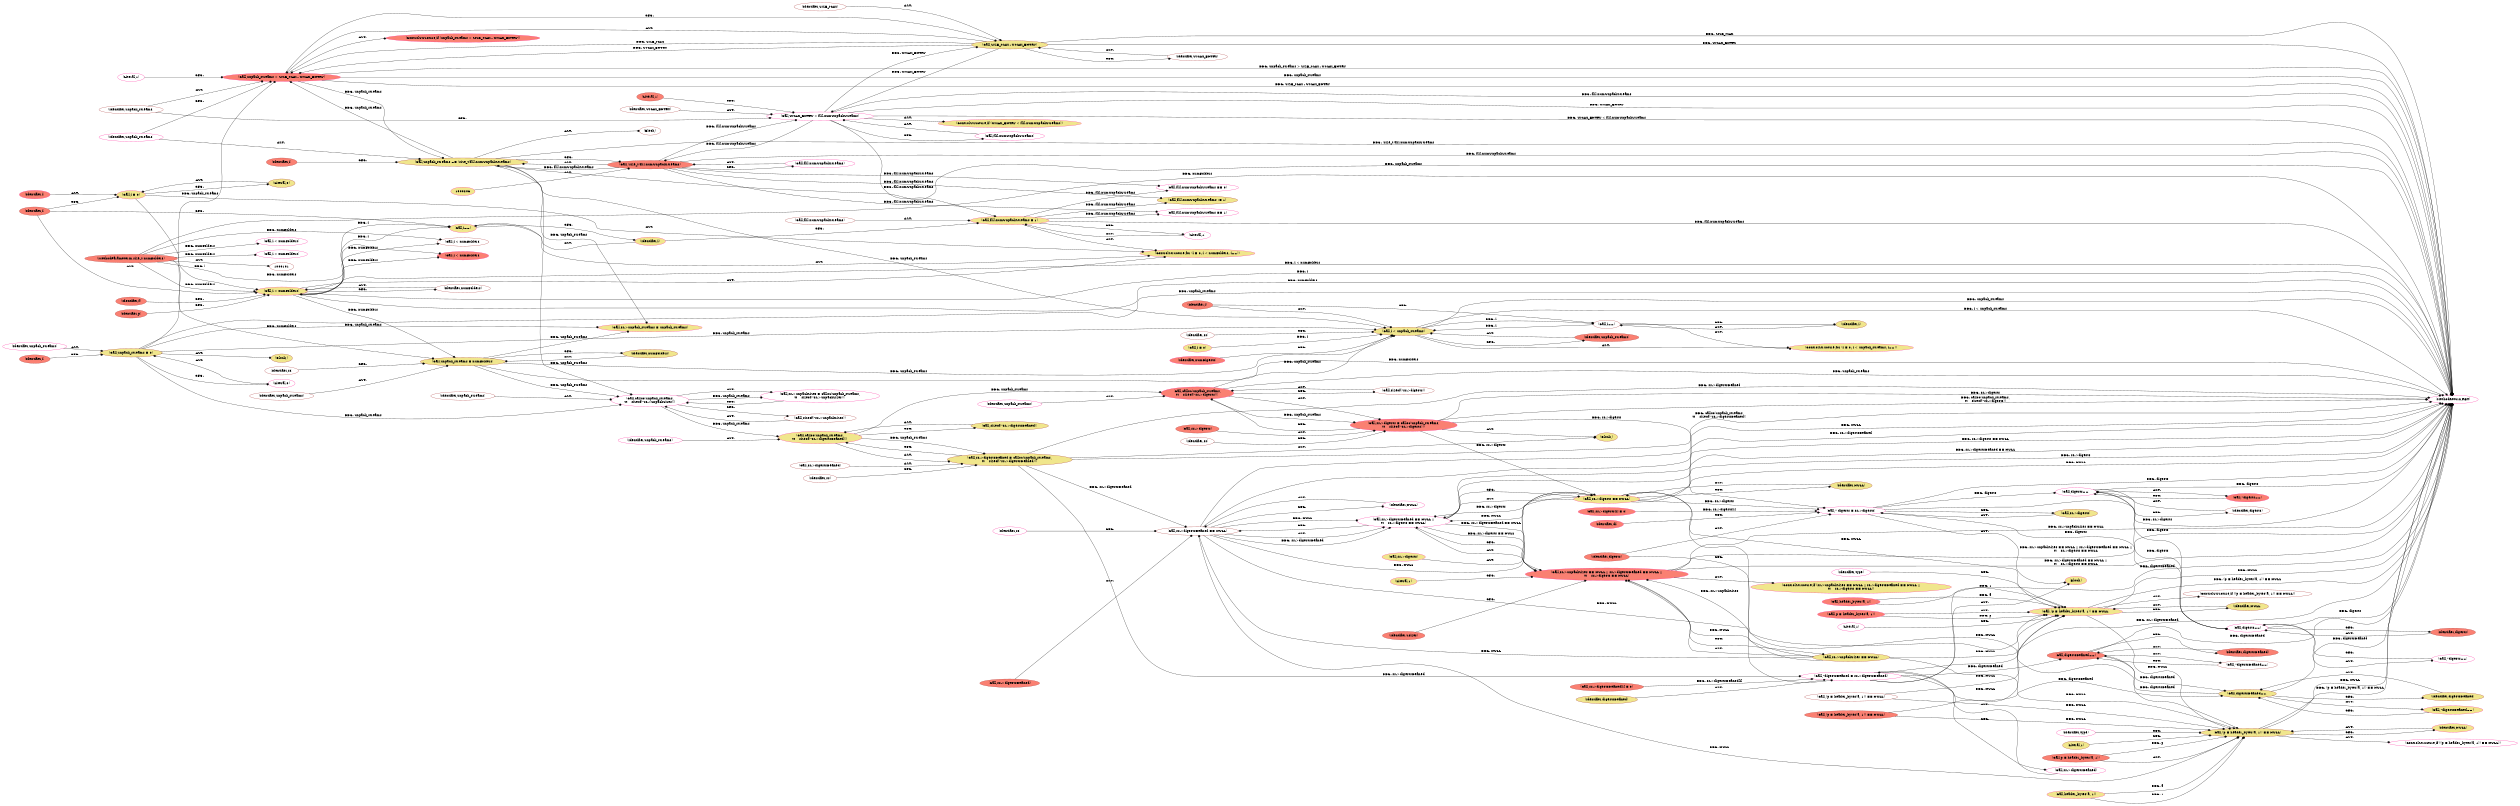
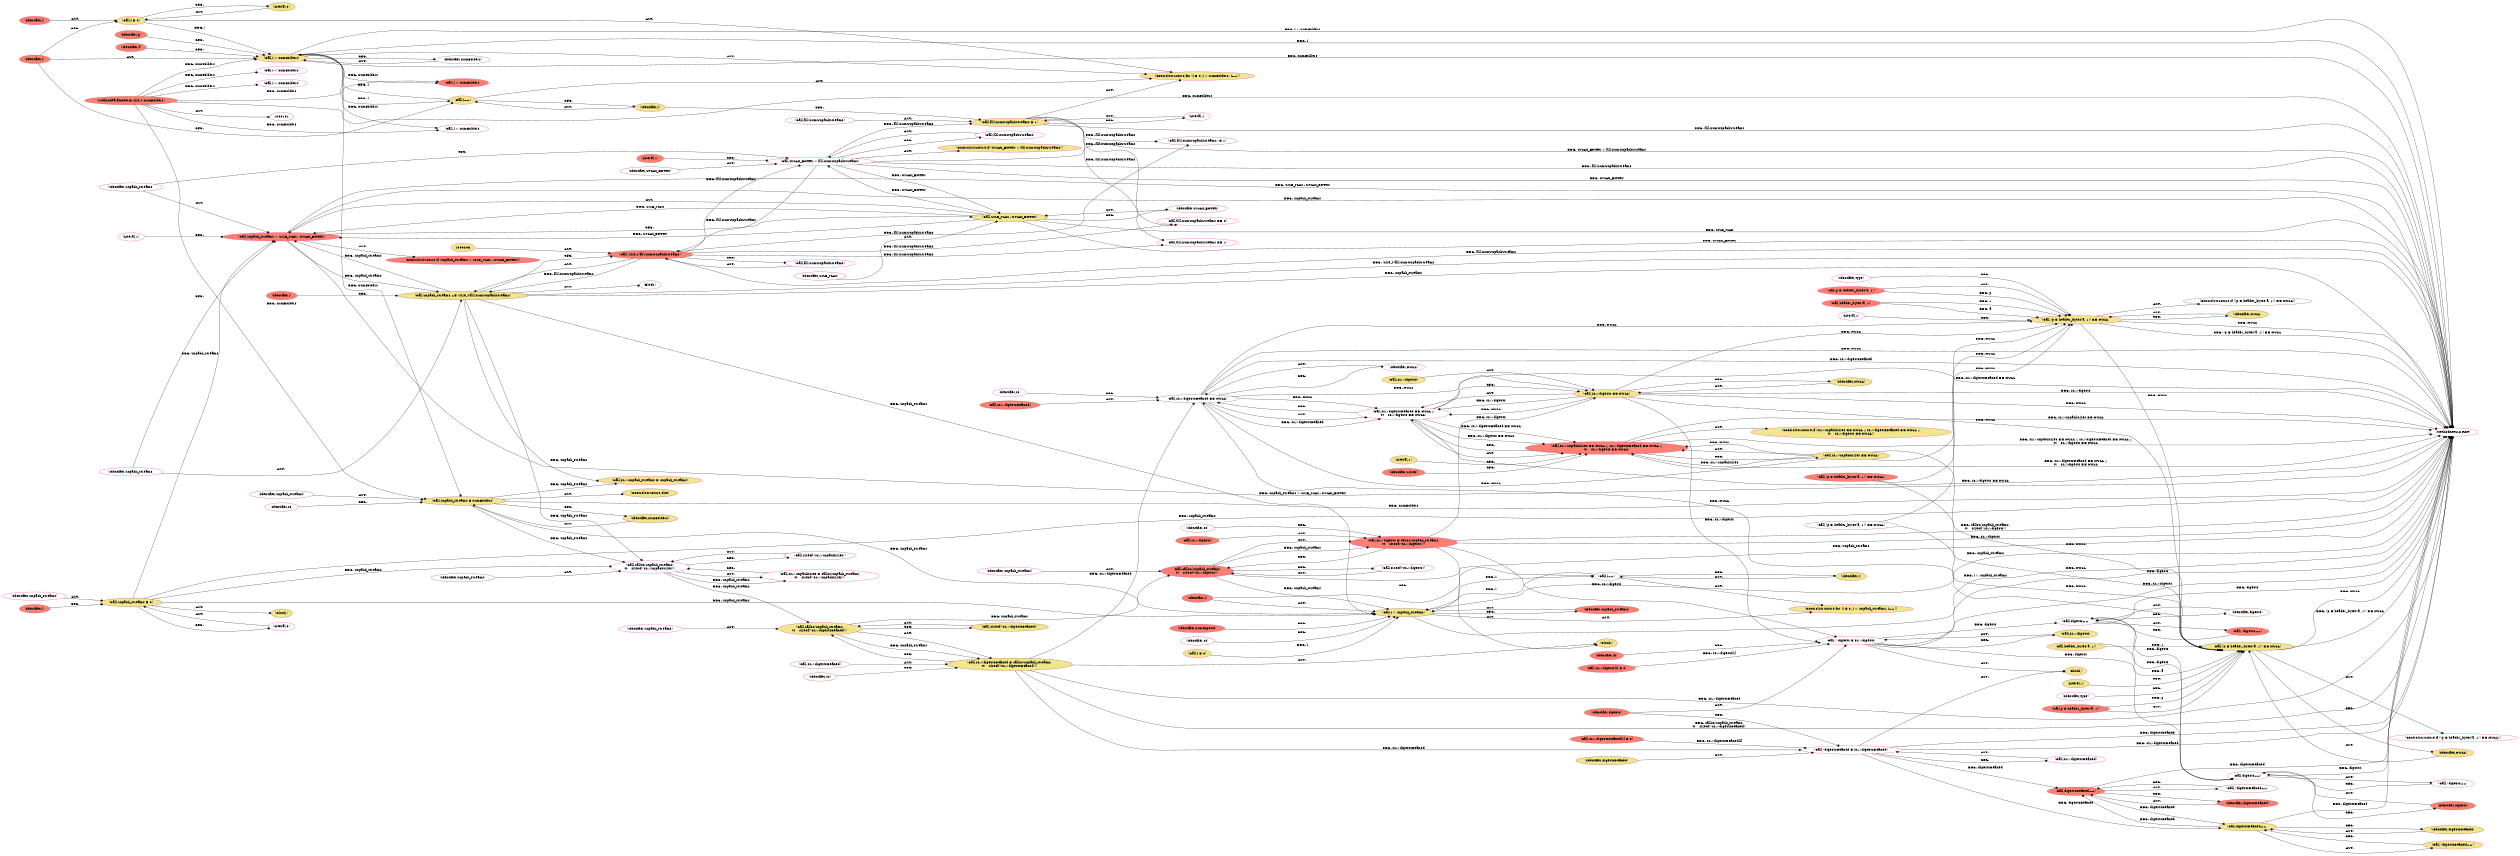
(1197, 200) -> (1197, 141)
(369, 327) -> none
none -> (650, 493)
